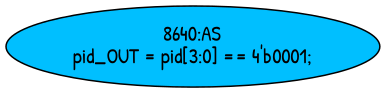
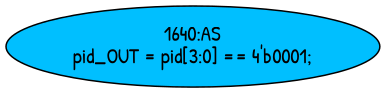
(193, 47) -> (193, 47)
